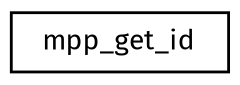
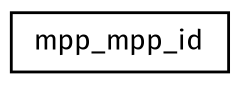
(120, 42) -> (120, 42)
